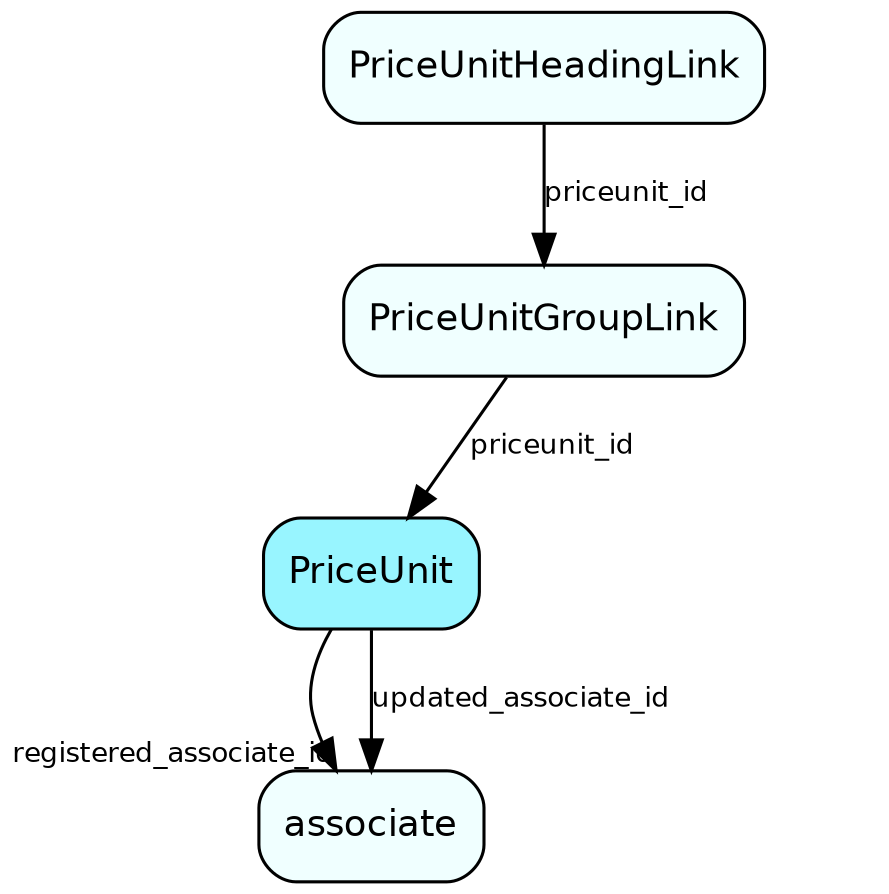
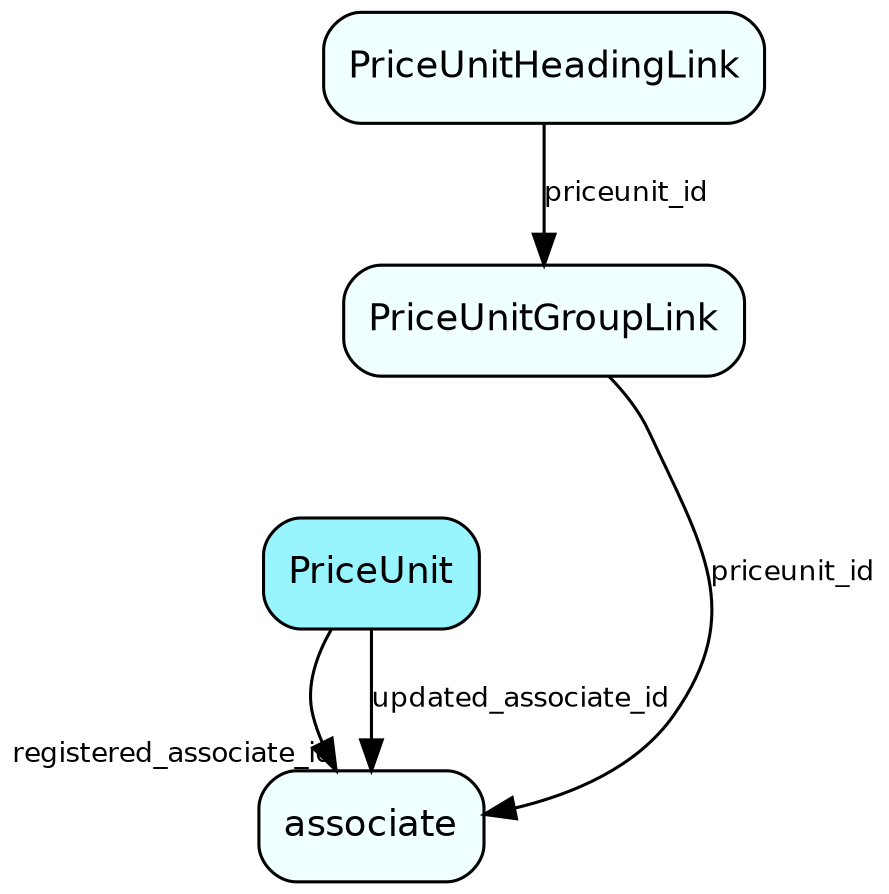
(467, 435) -> (709, 631)
